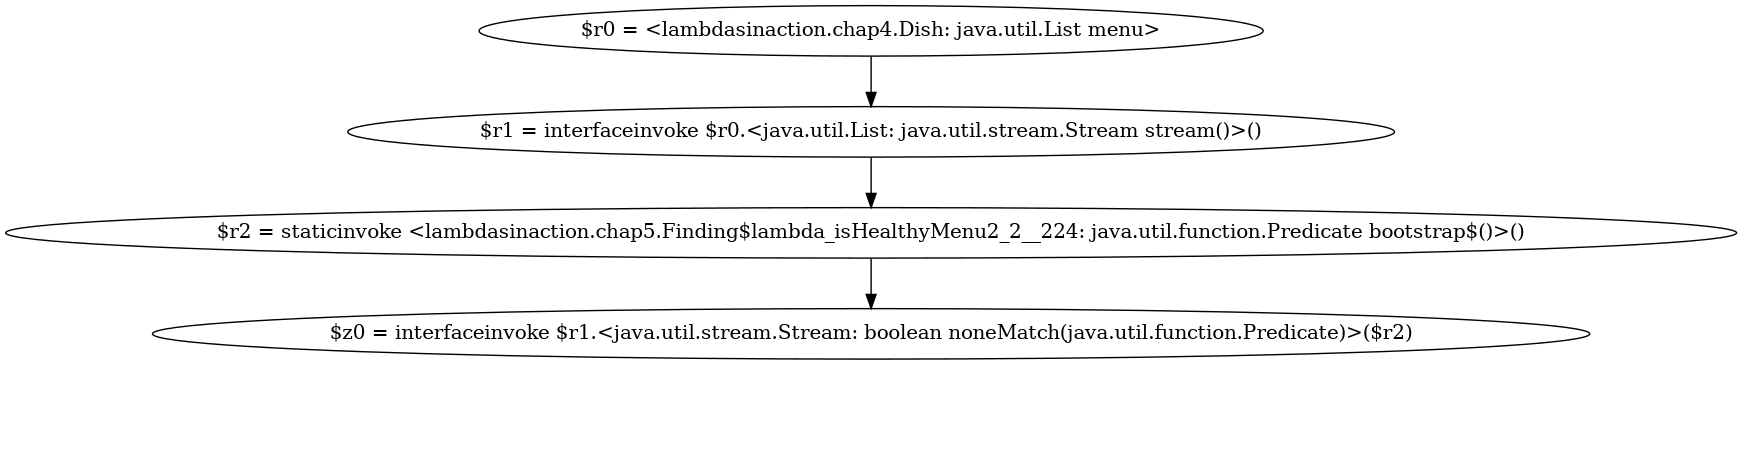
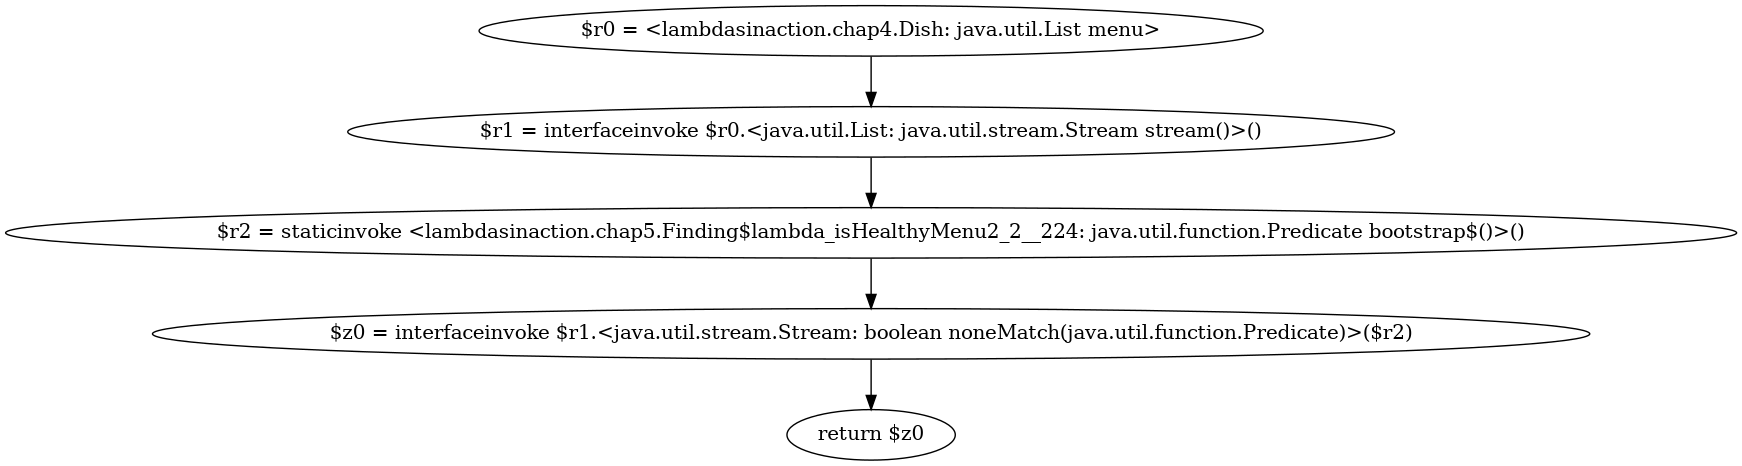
none -> (871, 435)
